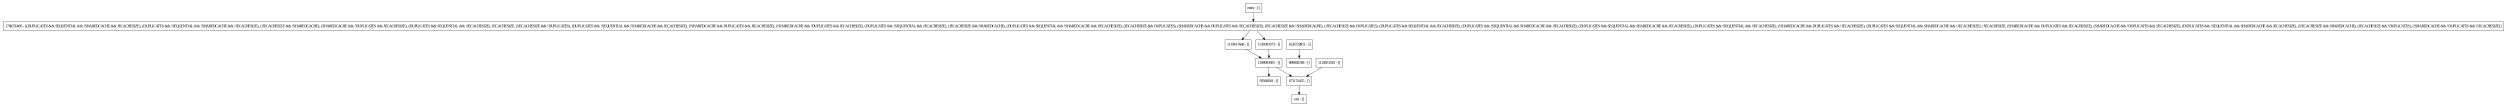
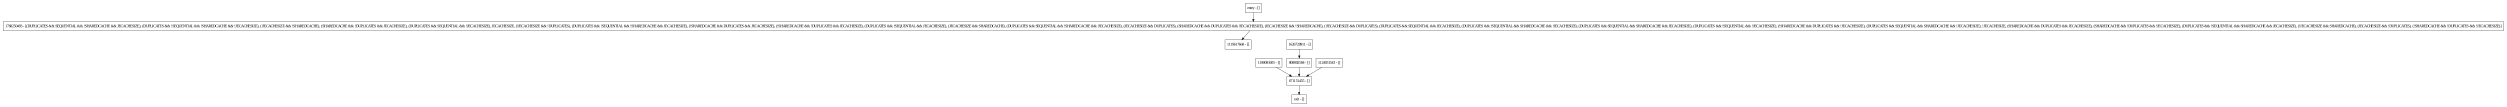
(1269, 44) -> none
(1252, 53) -> none
none -> (1299, 71)
(1269, 81) -> none
